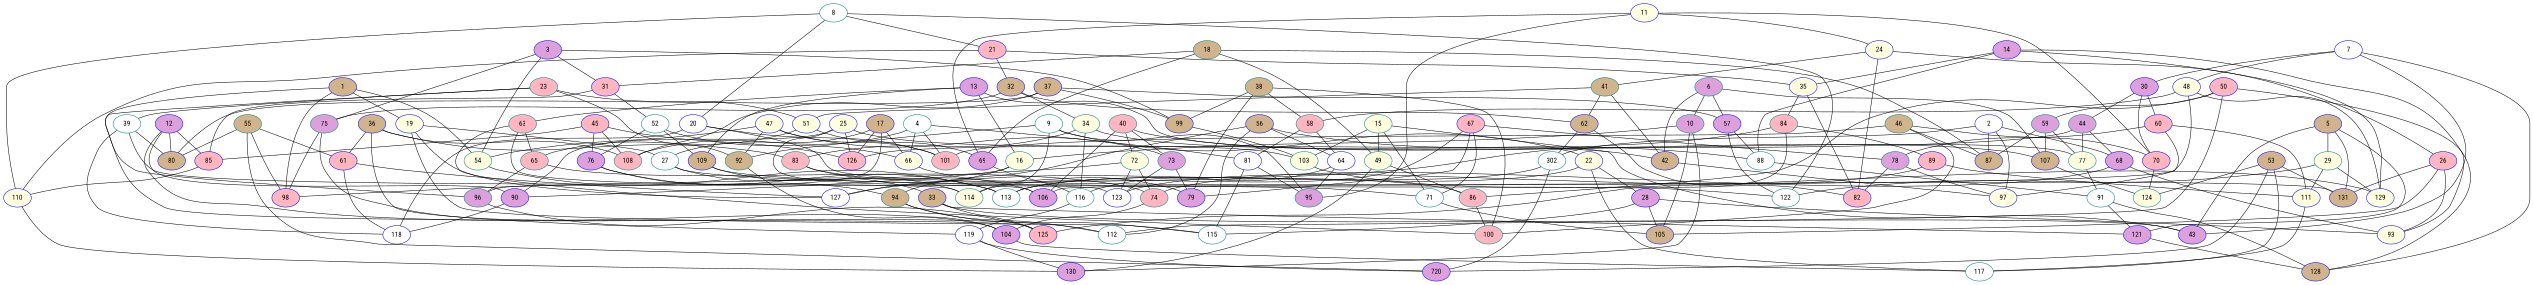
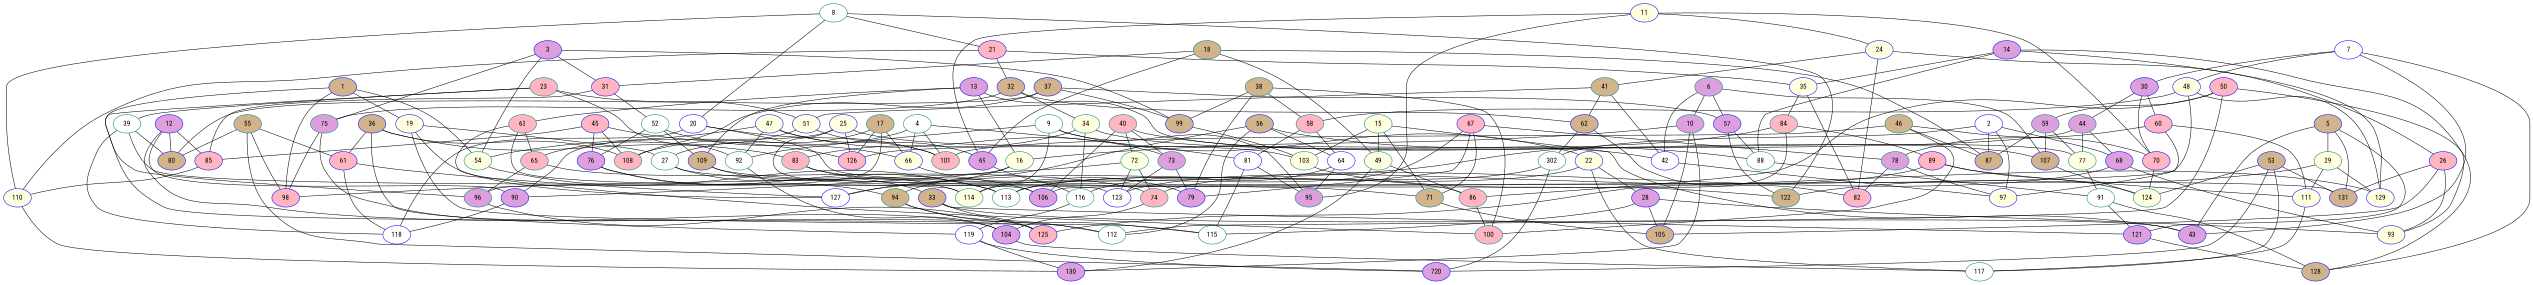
(880, 124) -> (880, 124)
(739, 161) -> (739, 161)
(1665, 161) -> (1665, 161)
none -> (2040, 178)
(1430, 198) -> (1430, 198)
(1786, 198) -> (1786, 198)
